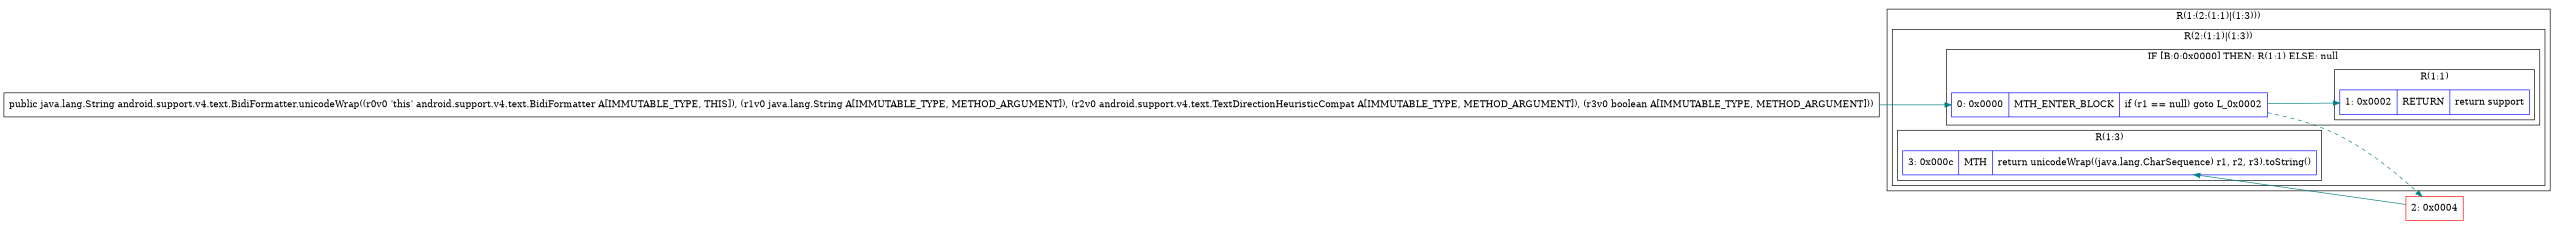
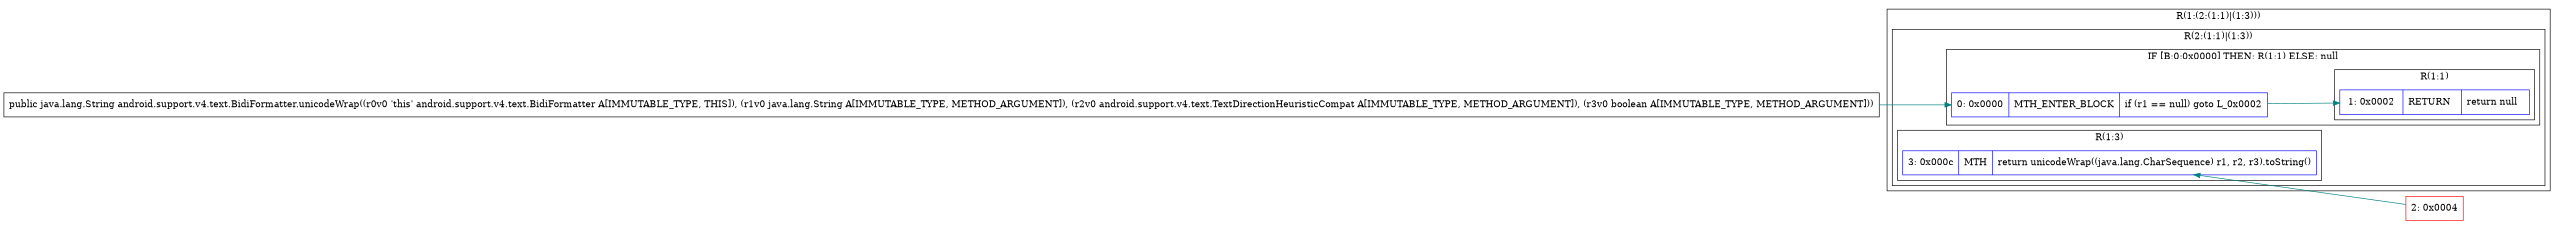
(2490, 102) -> (2492, 102)
(2349, 141) -> none
